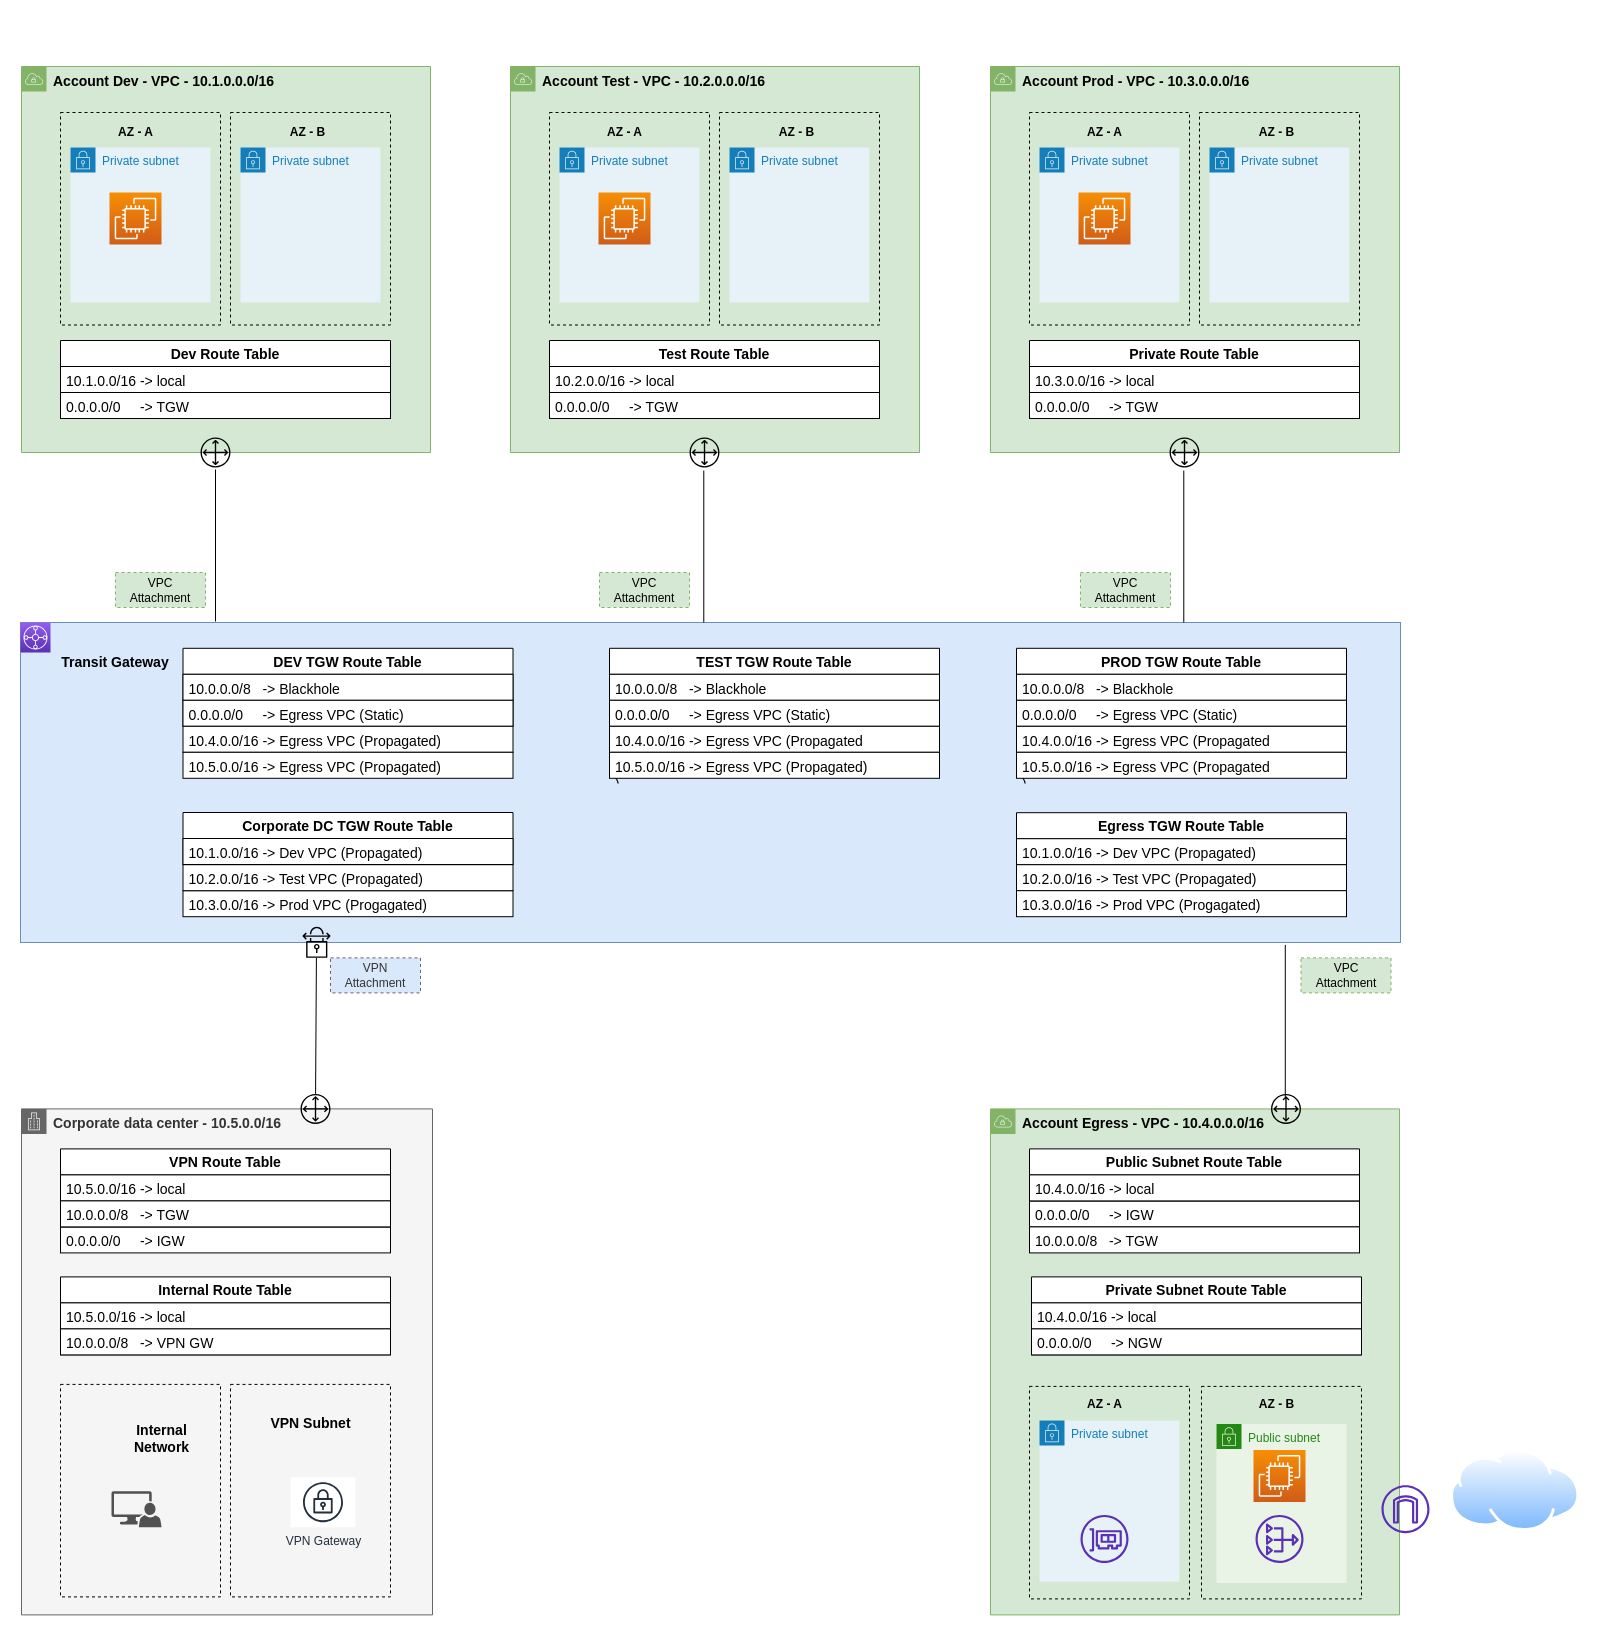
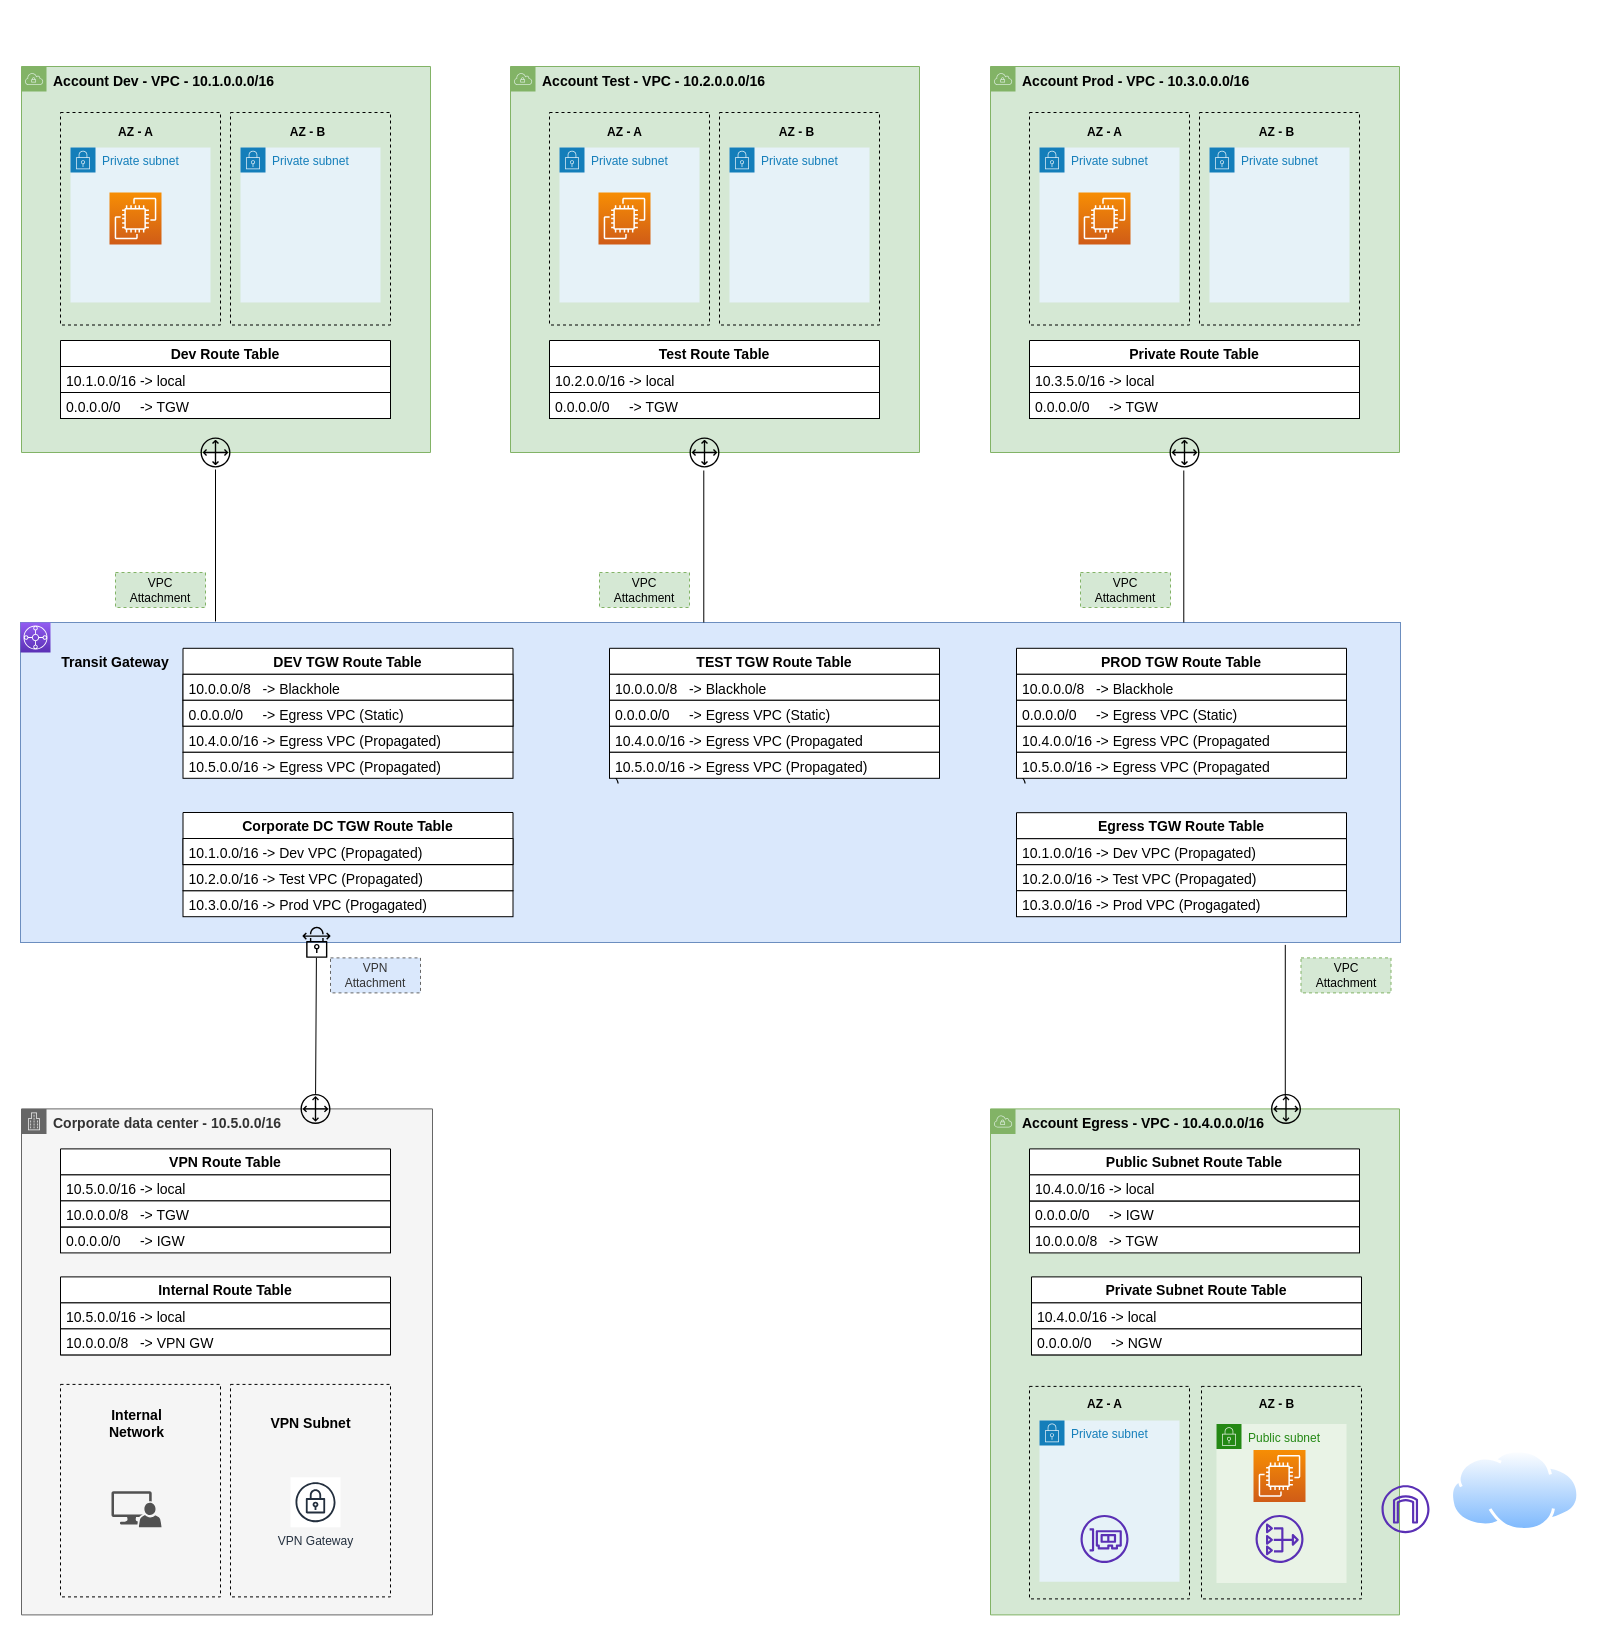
(1101, 381) -> (1101, 381)
(162, 1439) -> (137, 1424)
(323, 1502) -> (316, 1502)
